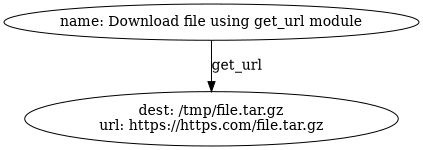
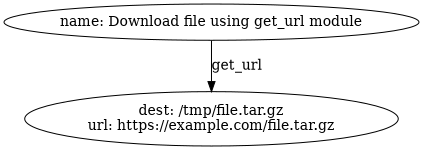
(211, 119) -> (211, 119)
